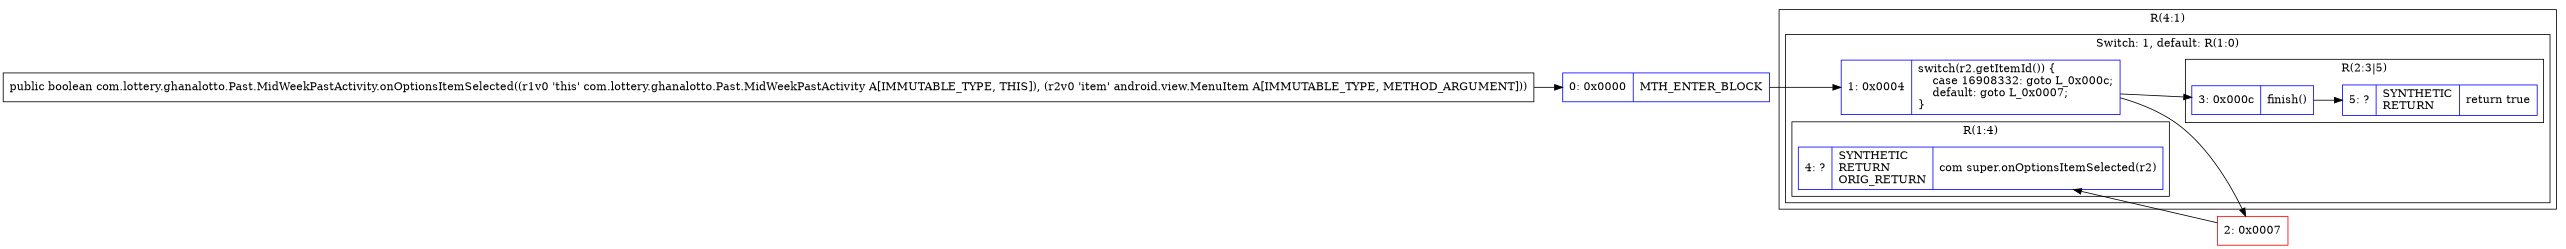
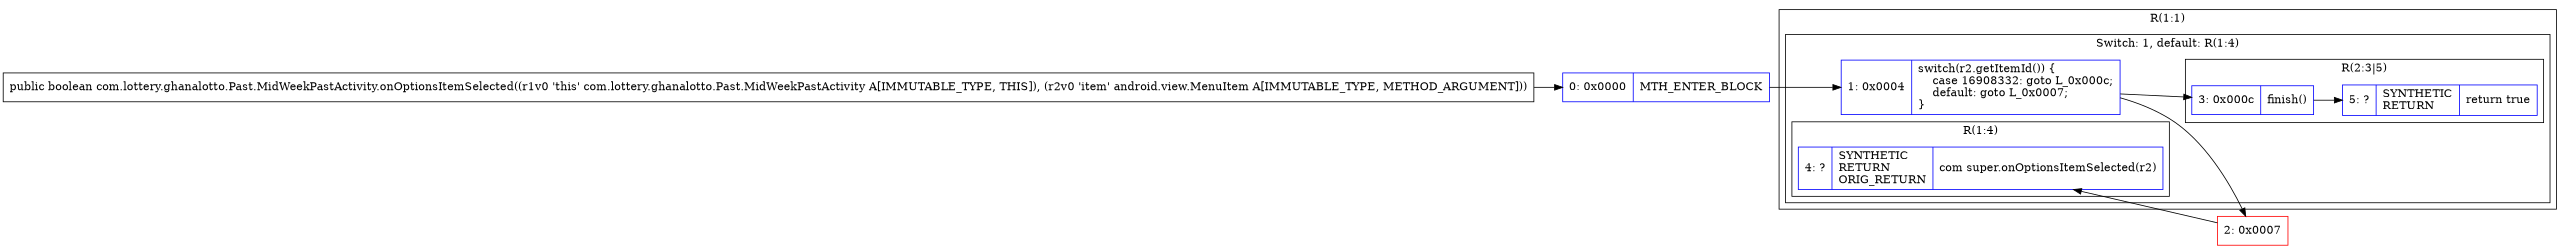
(2168, 19) -> (2168, 19)
(2168, 44) -> (2168, 44)
